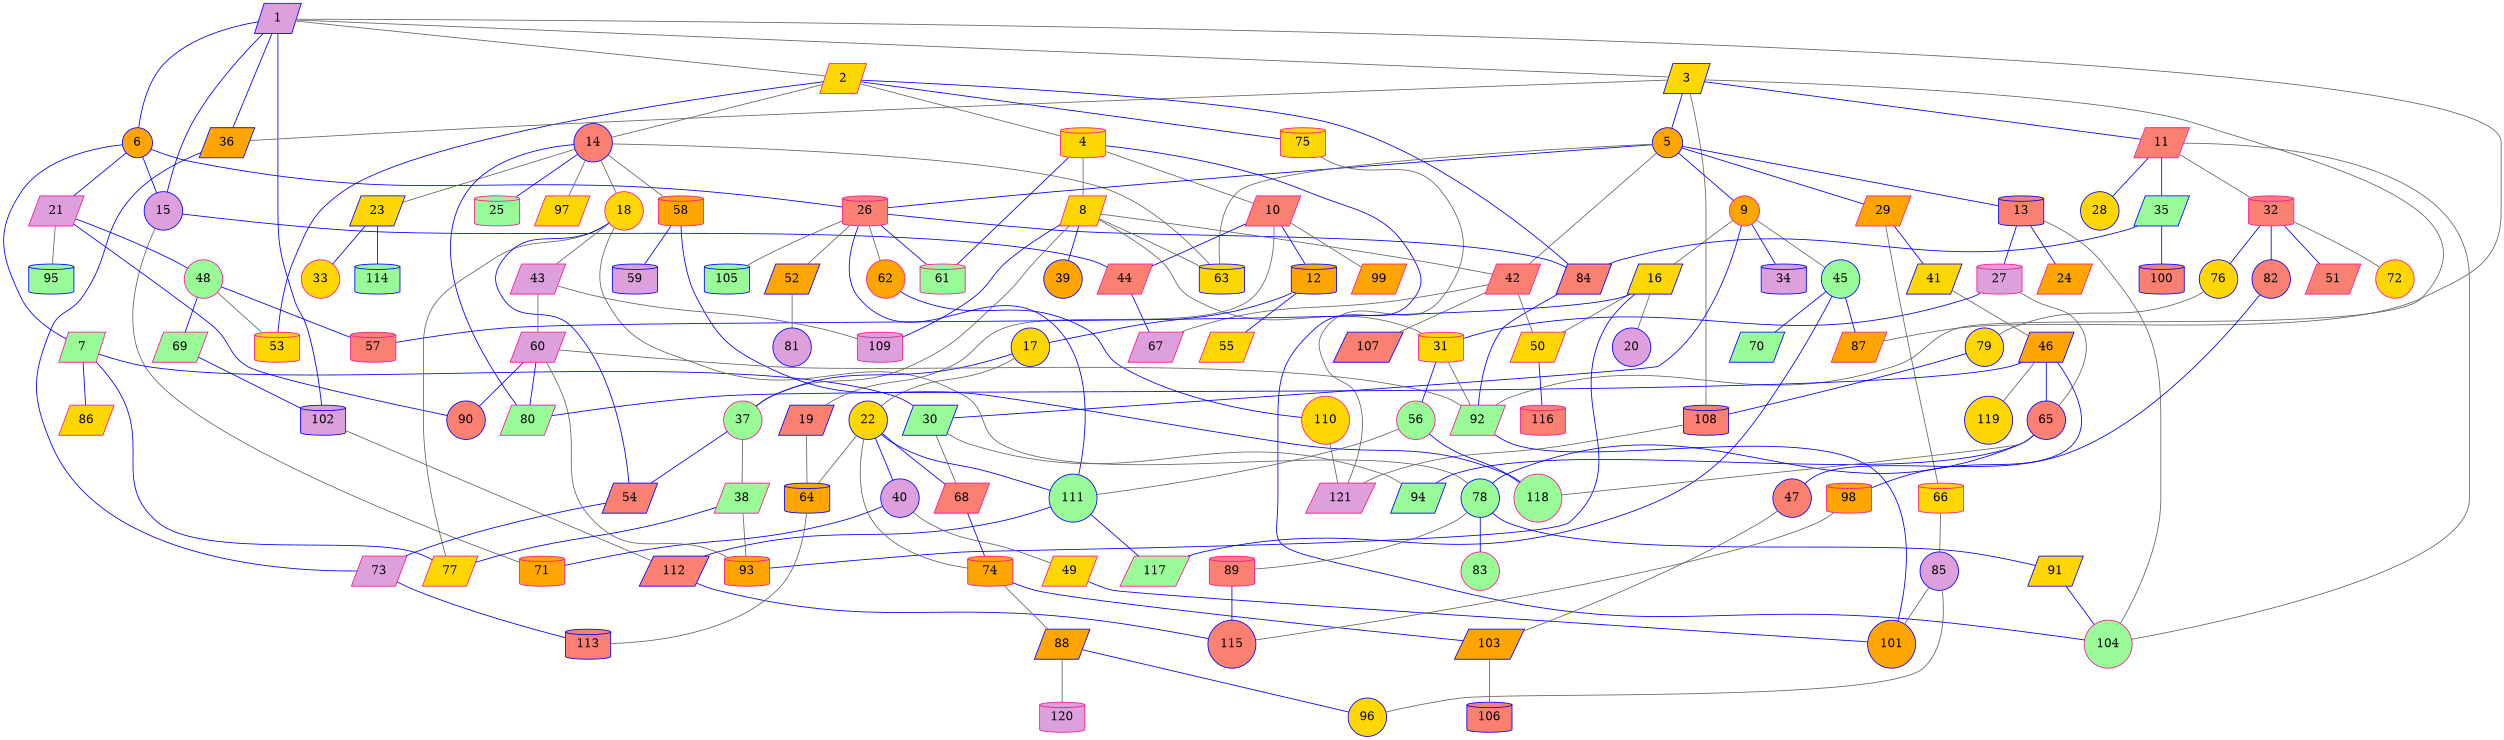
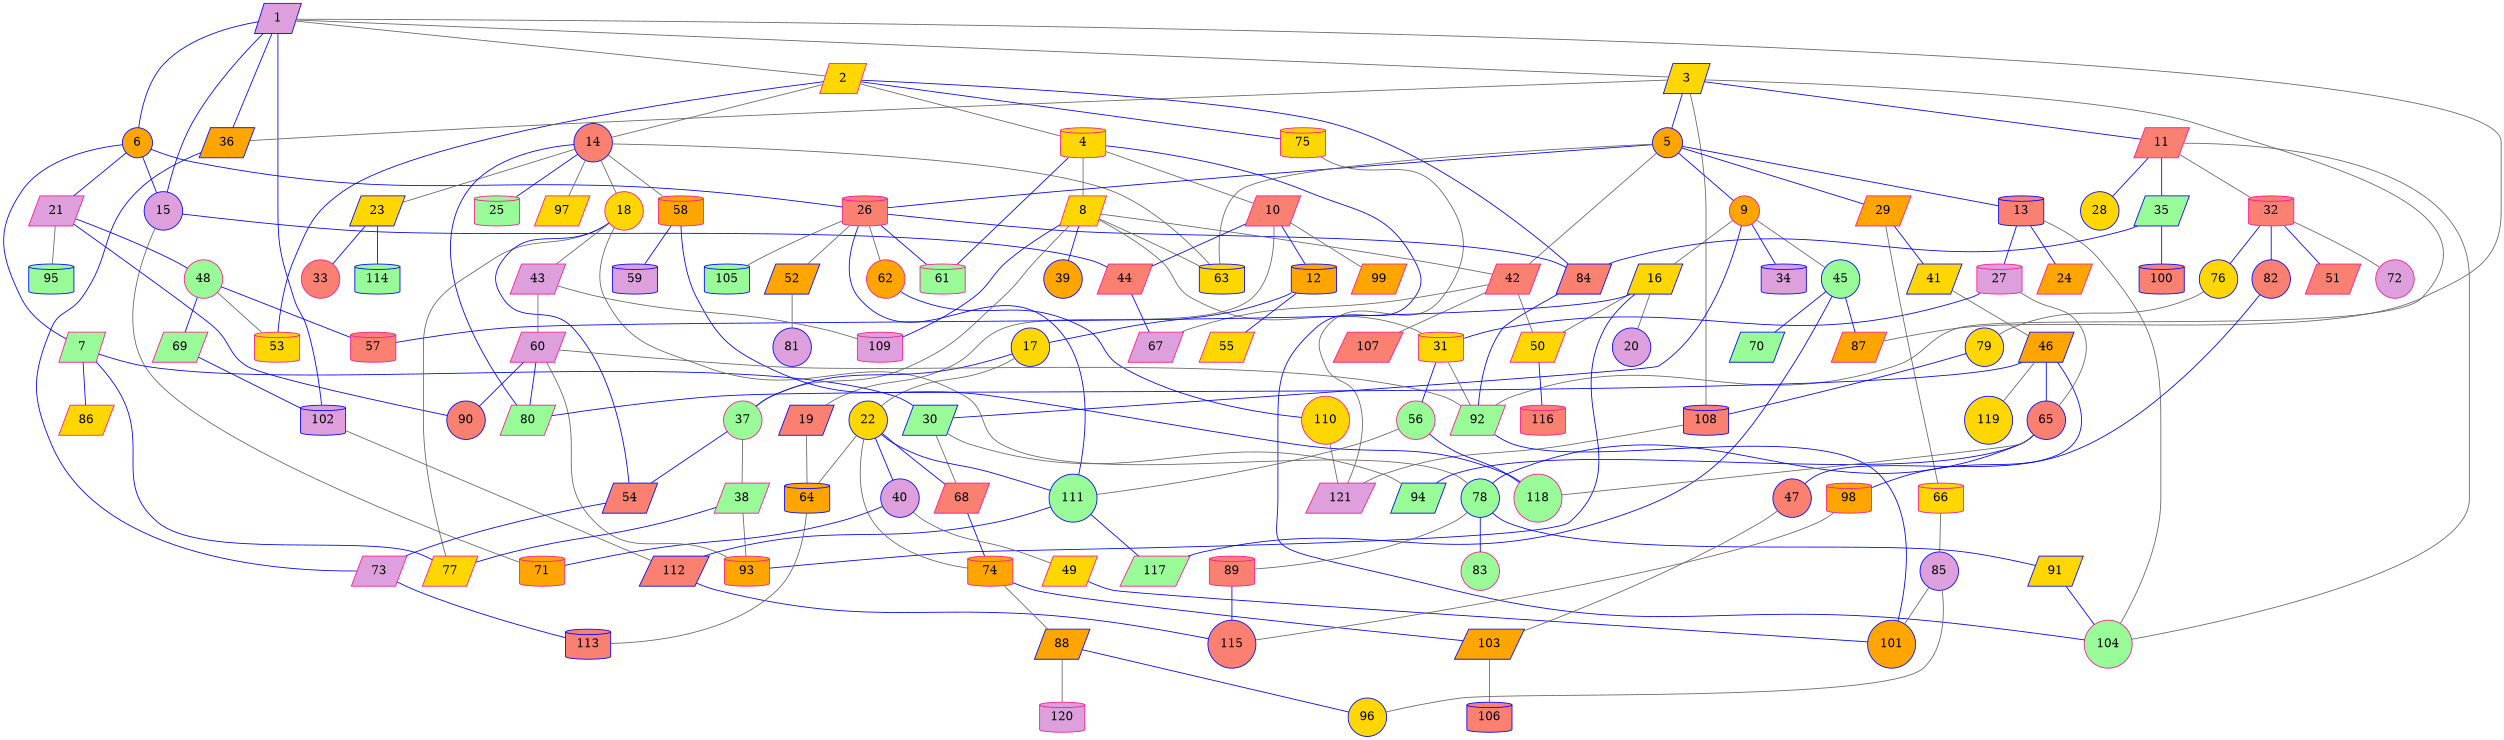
(321, 279) -> (321, 279)
(2395, 279) -> (2395, 279)
(1368, 347) -> (1368, 347)
